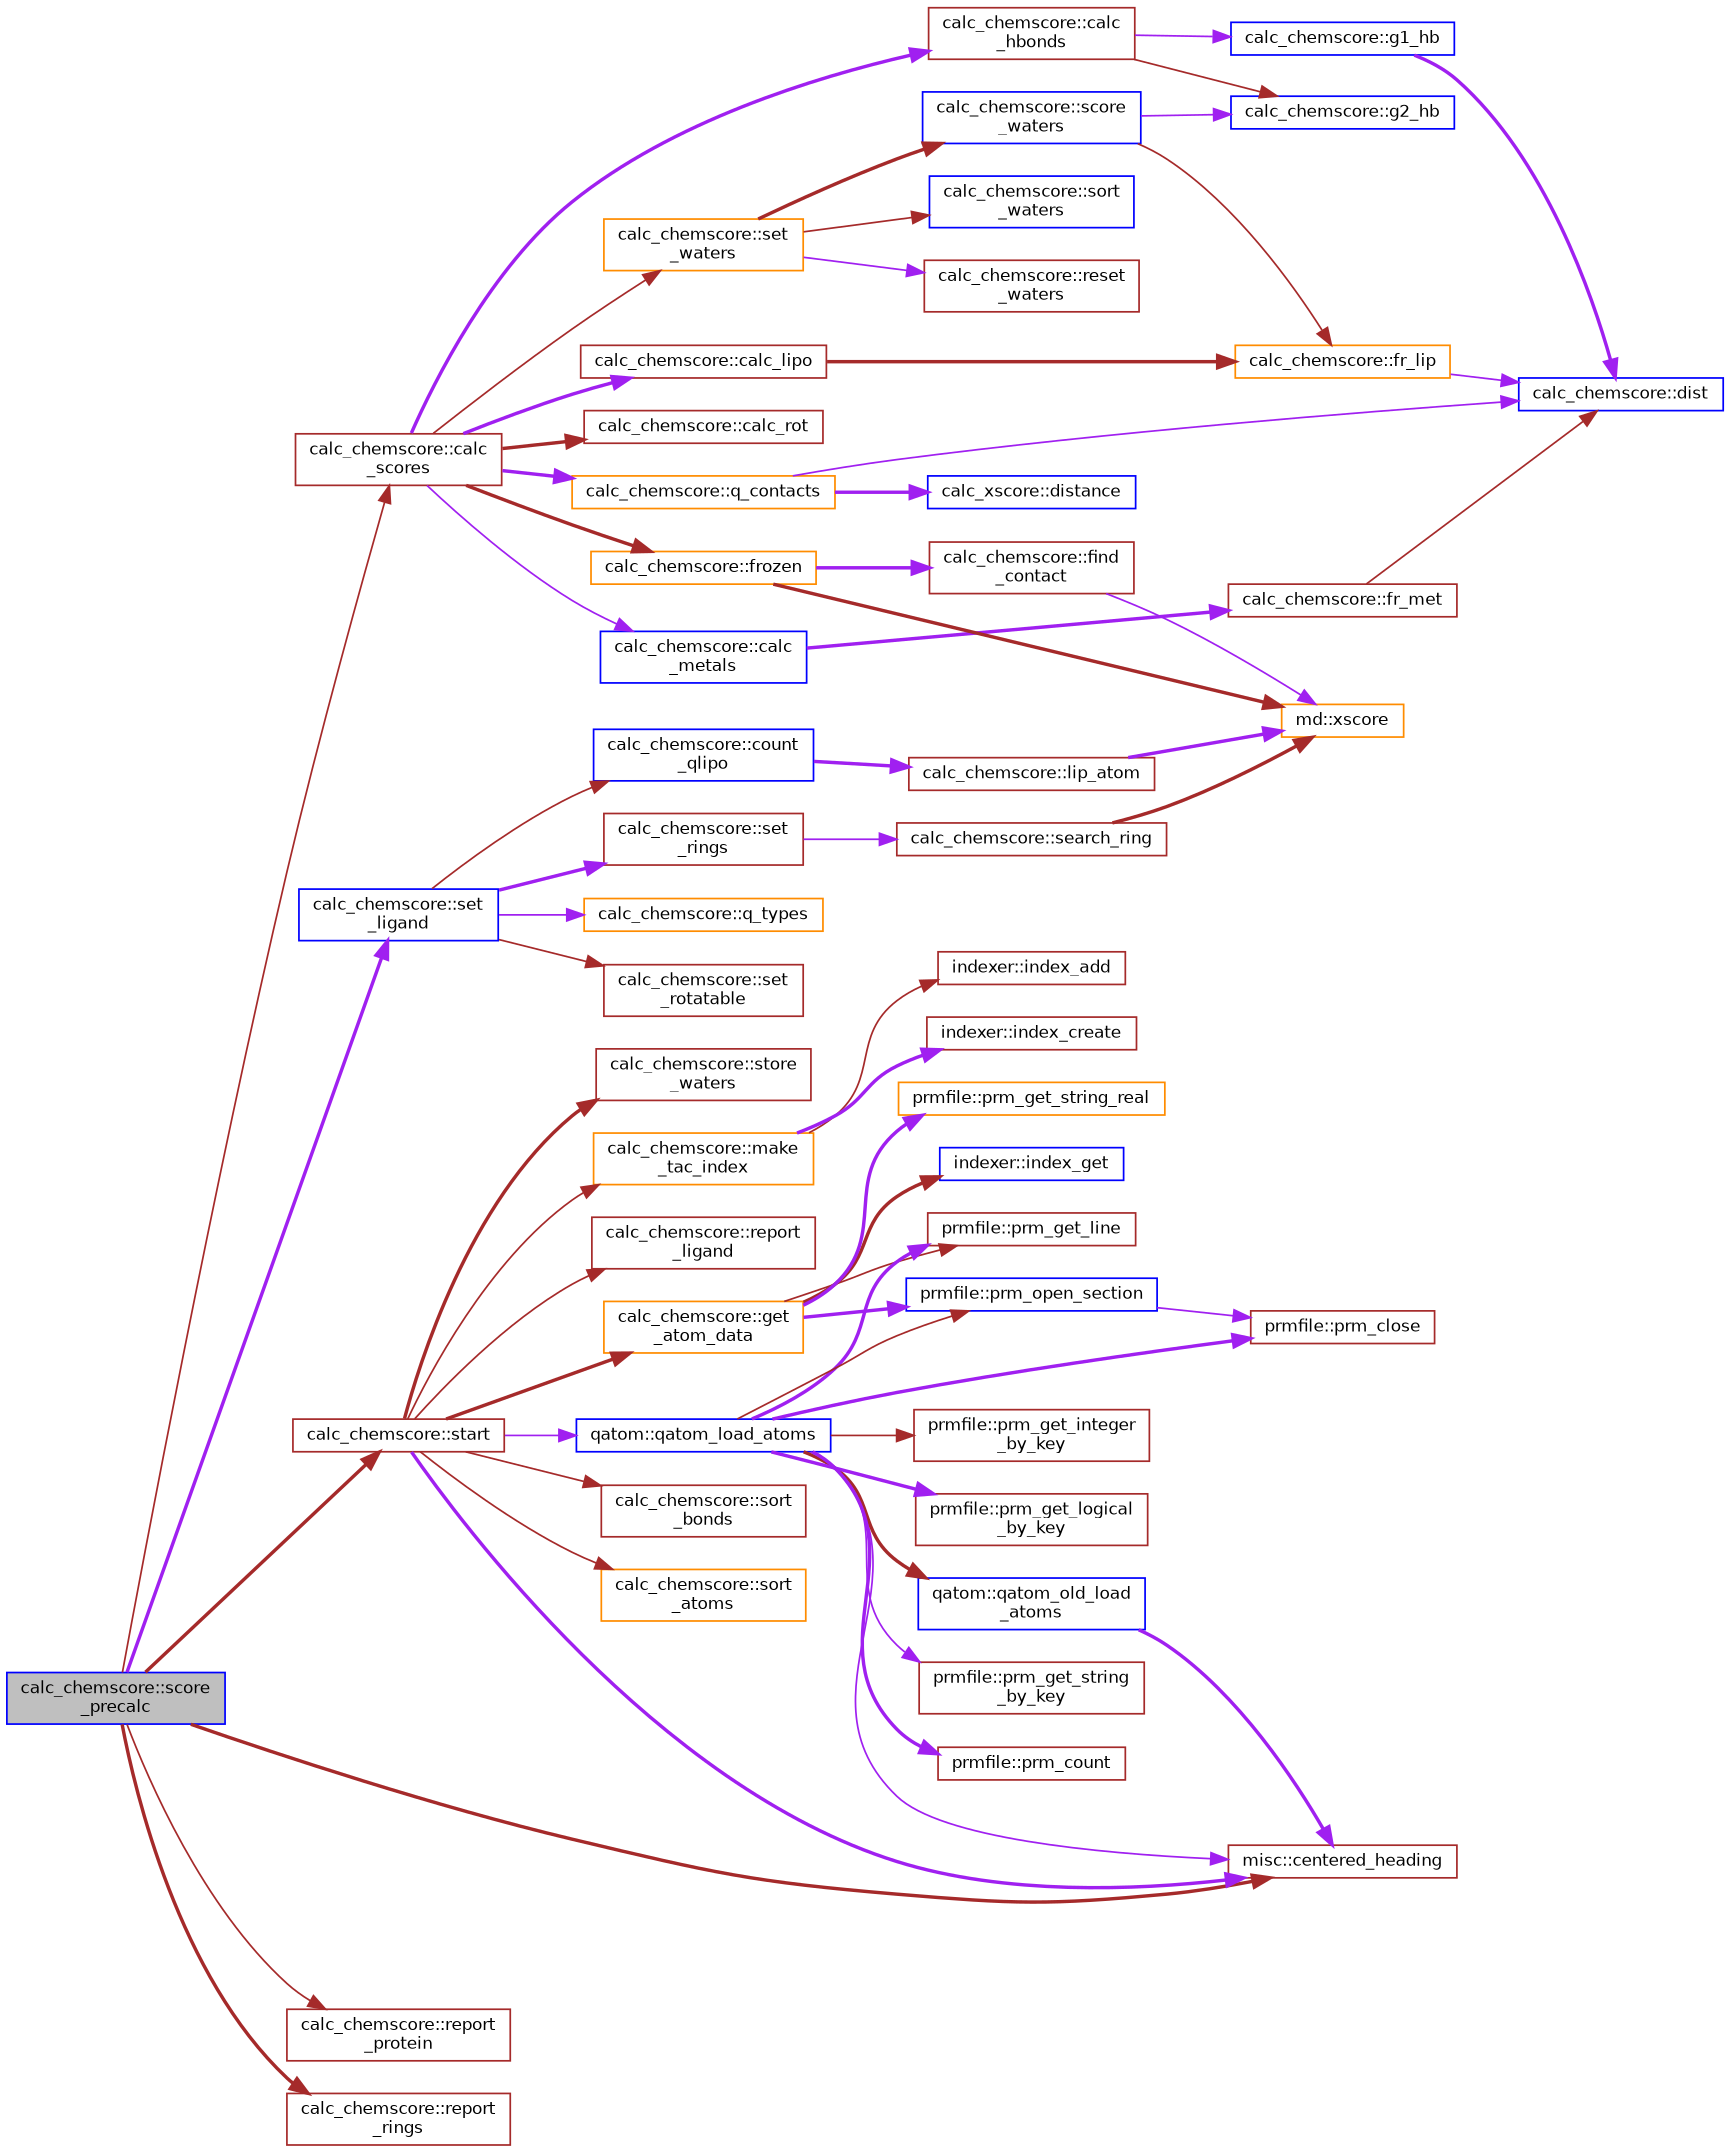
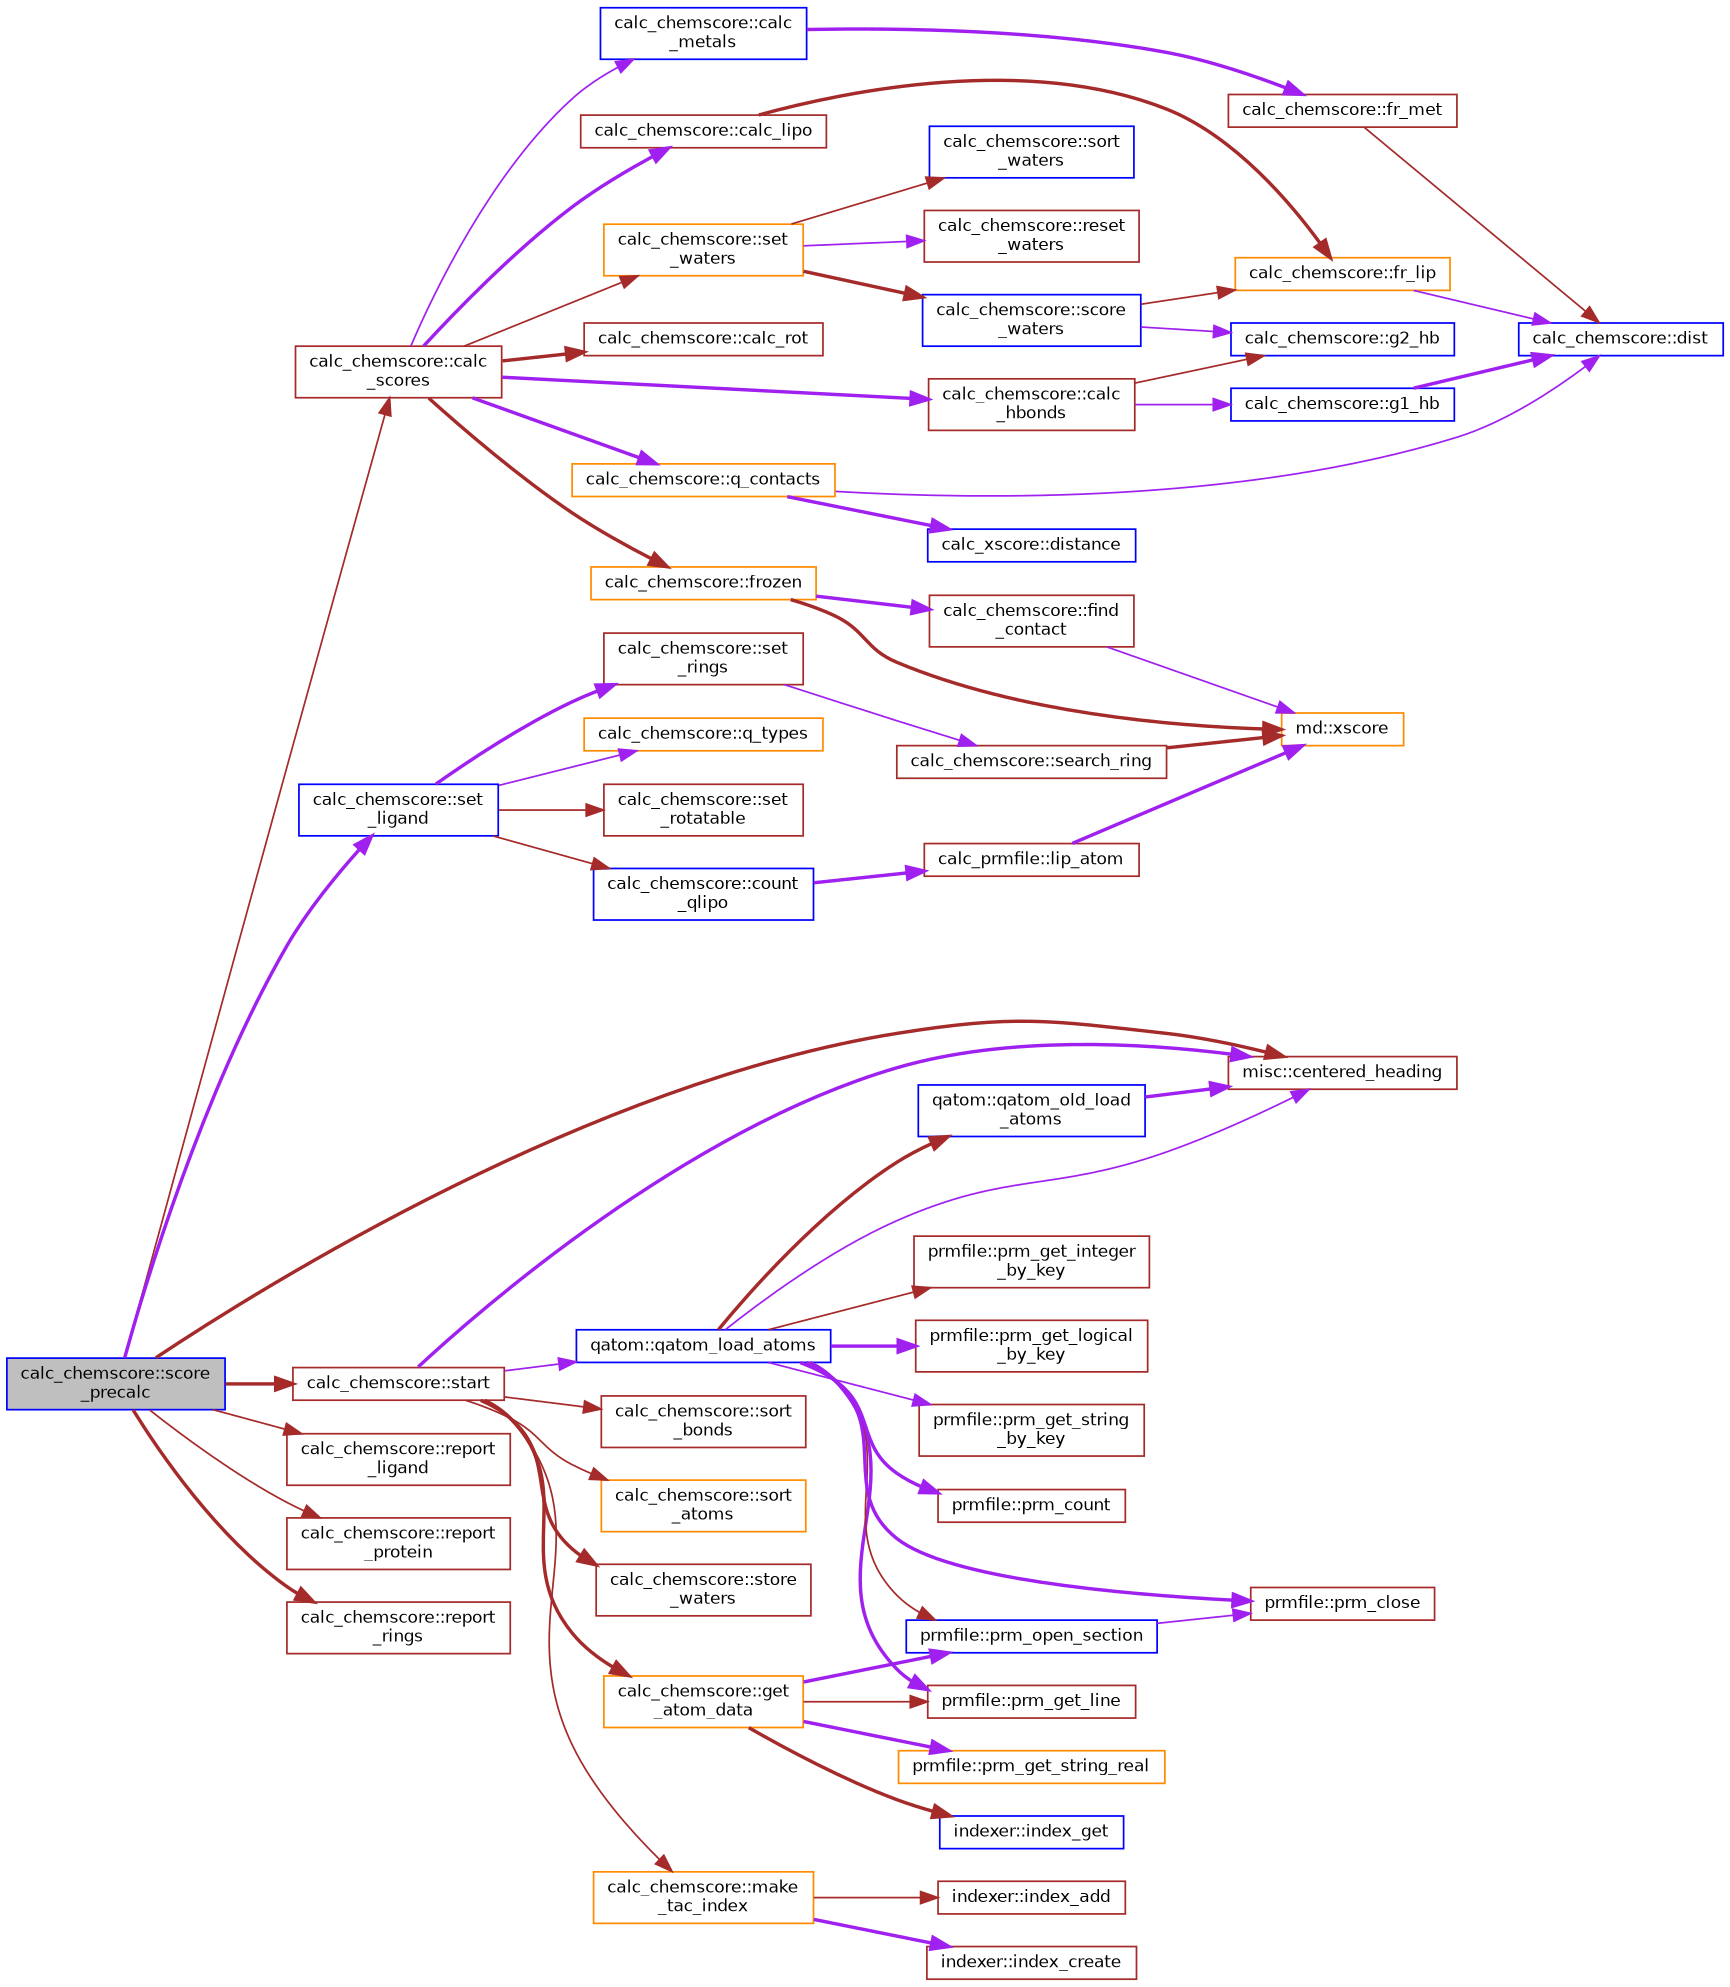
(1032, 774) -> (1032, 860)
(496, 1339) -> (249, 1419)
